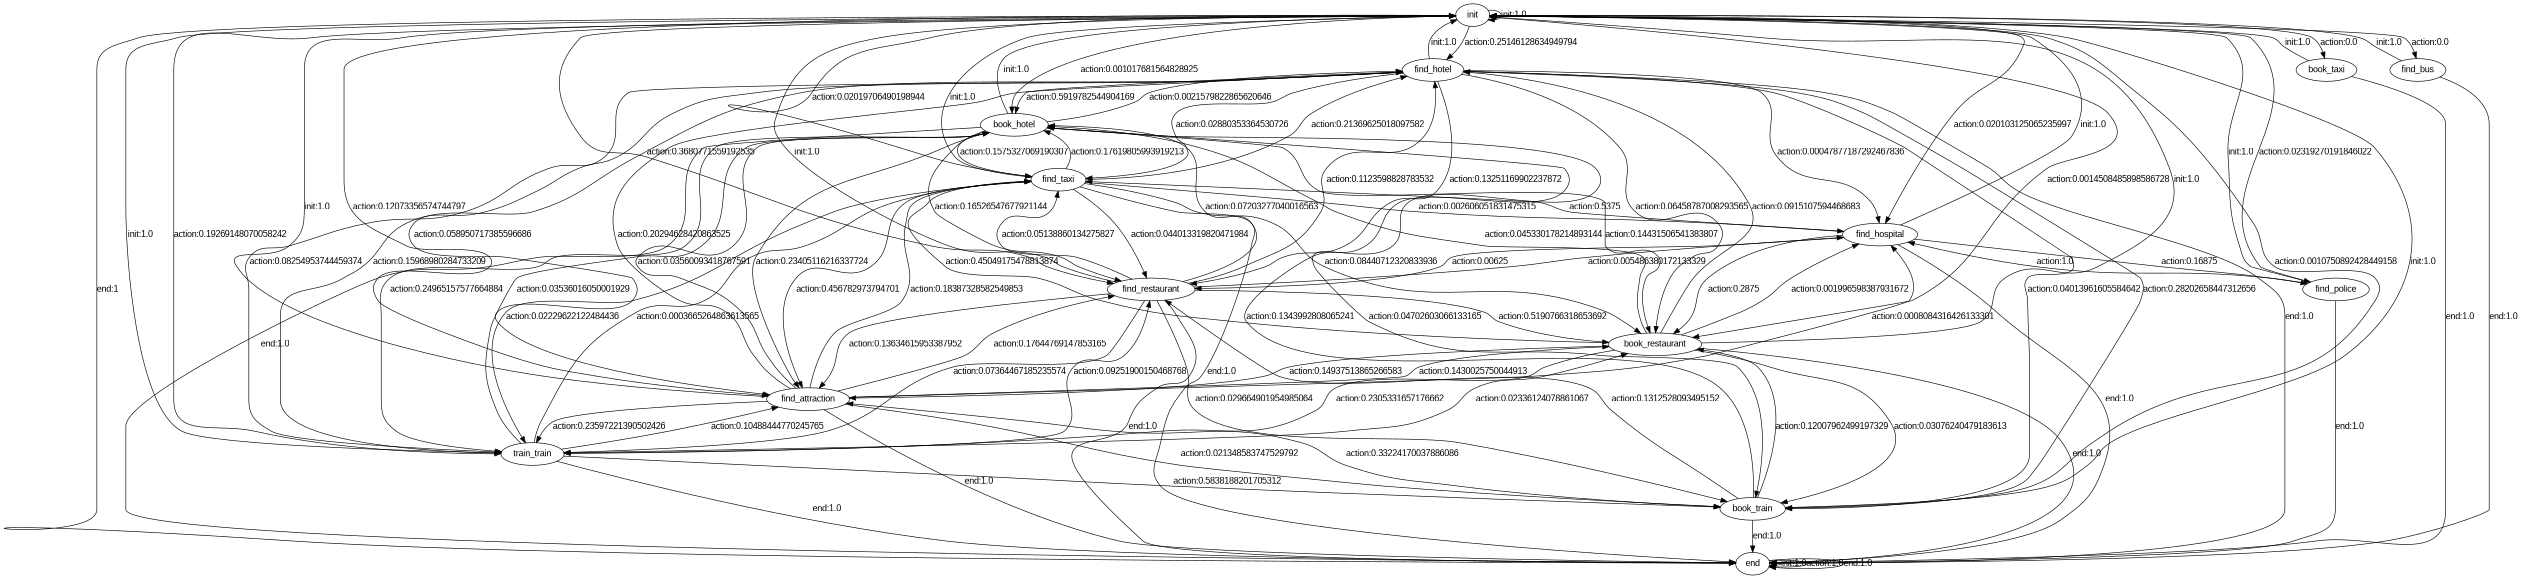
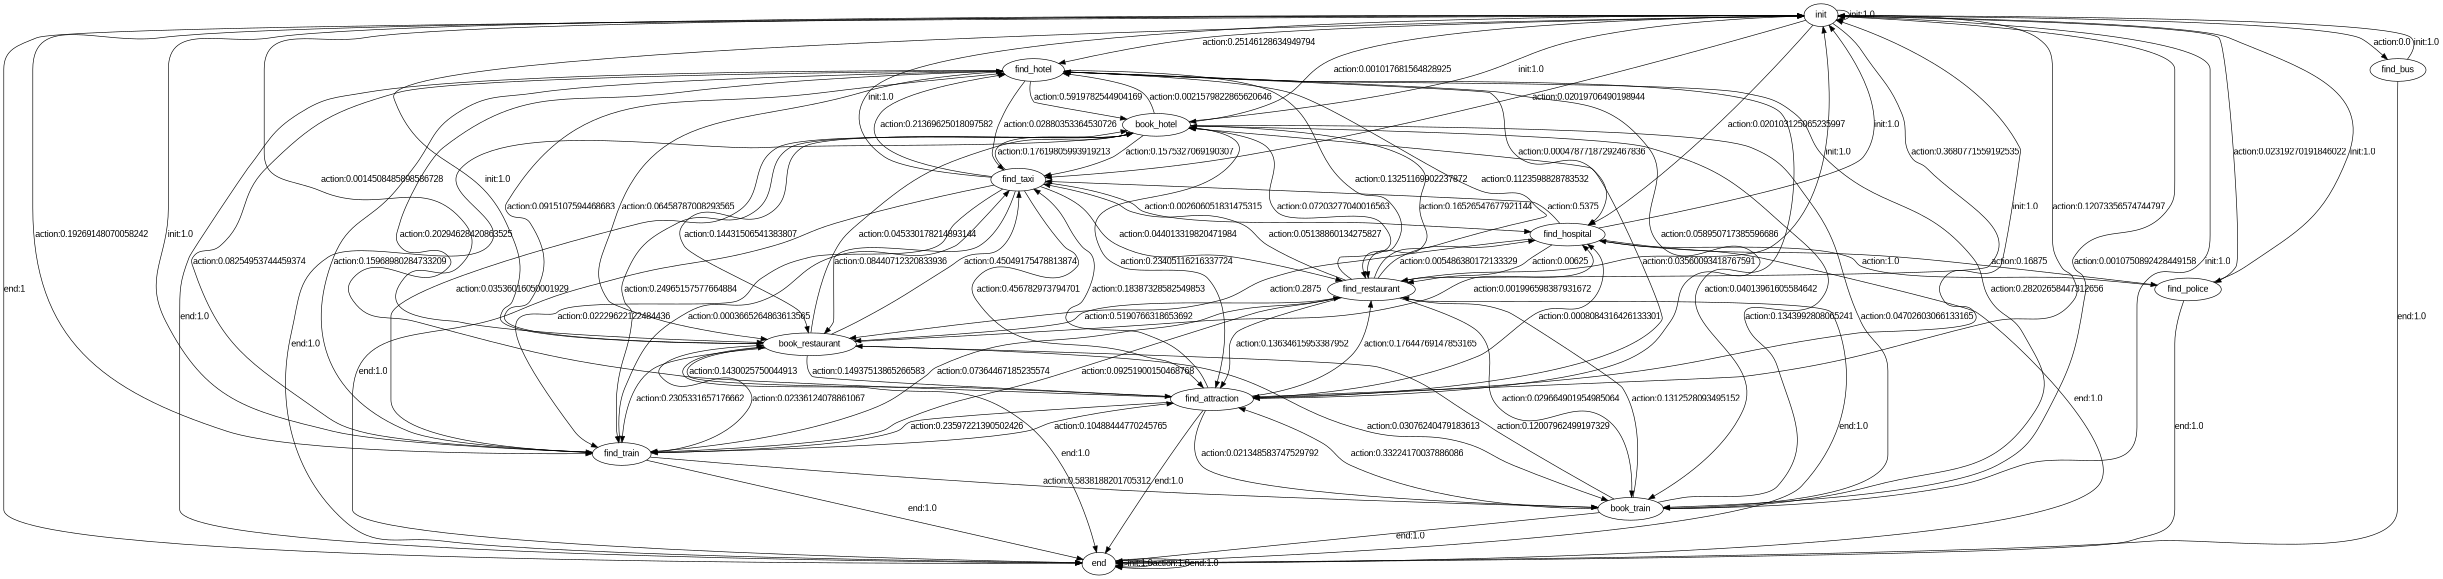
(1432, 36) -> none
(2326, 70) -> none
(533, 454) -> (622, 454)
